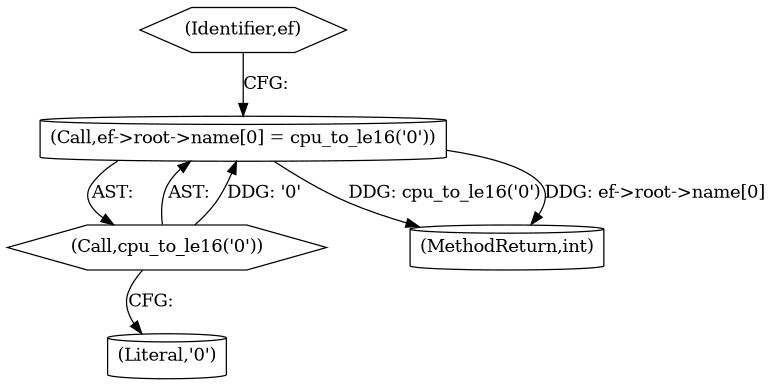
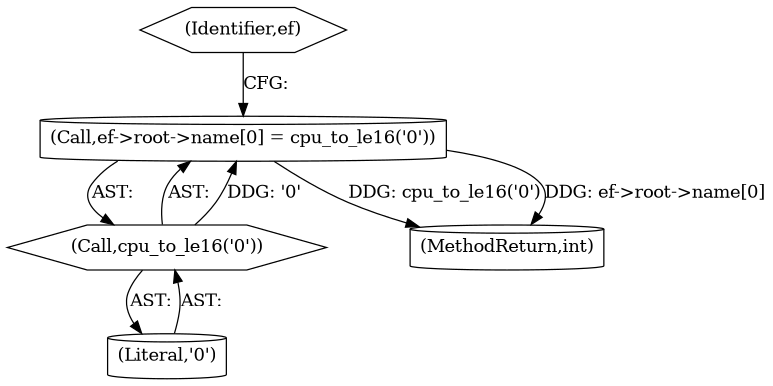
(154, 302) -> (154, 302)
none -> (180, 308)
